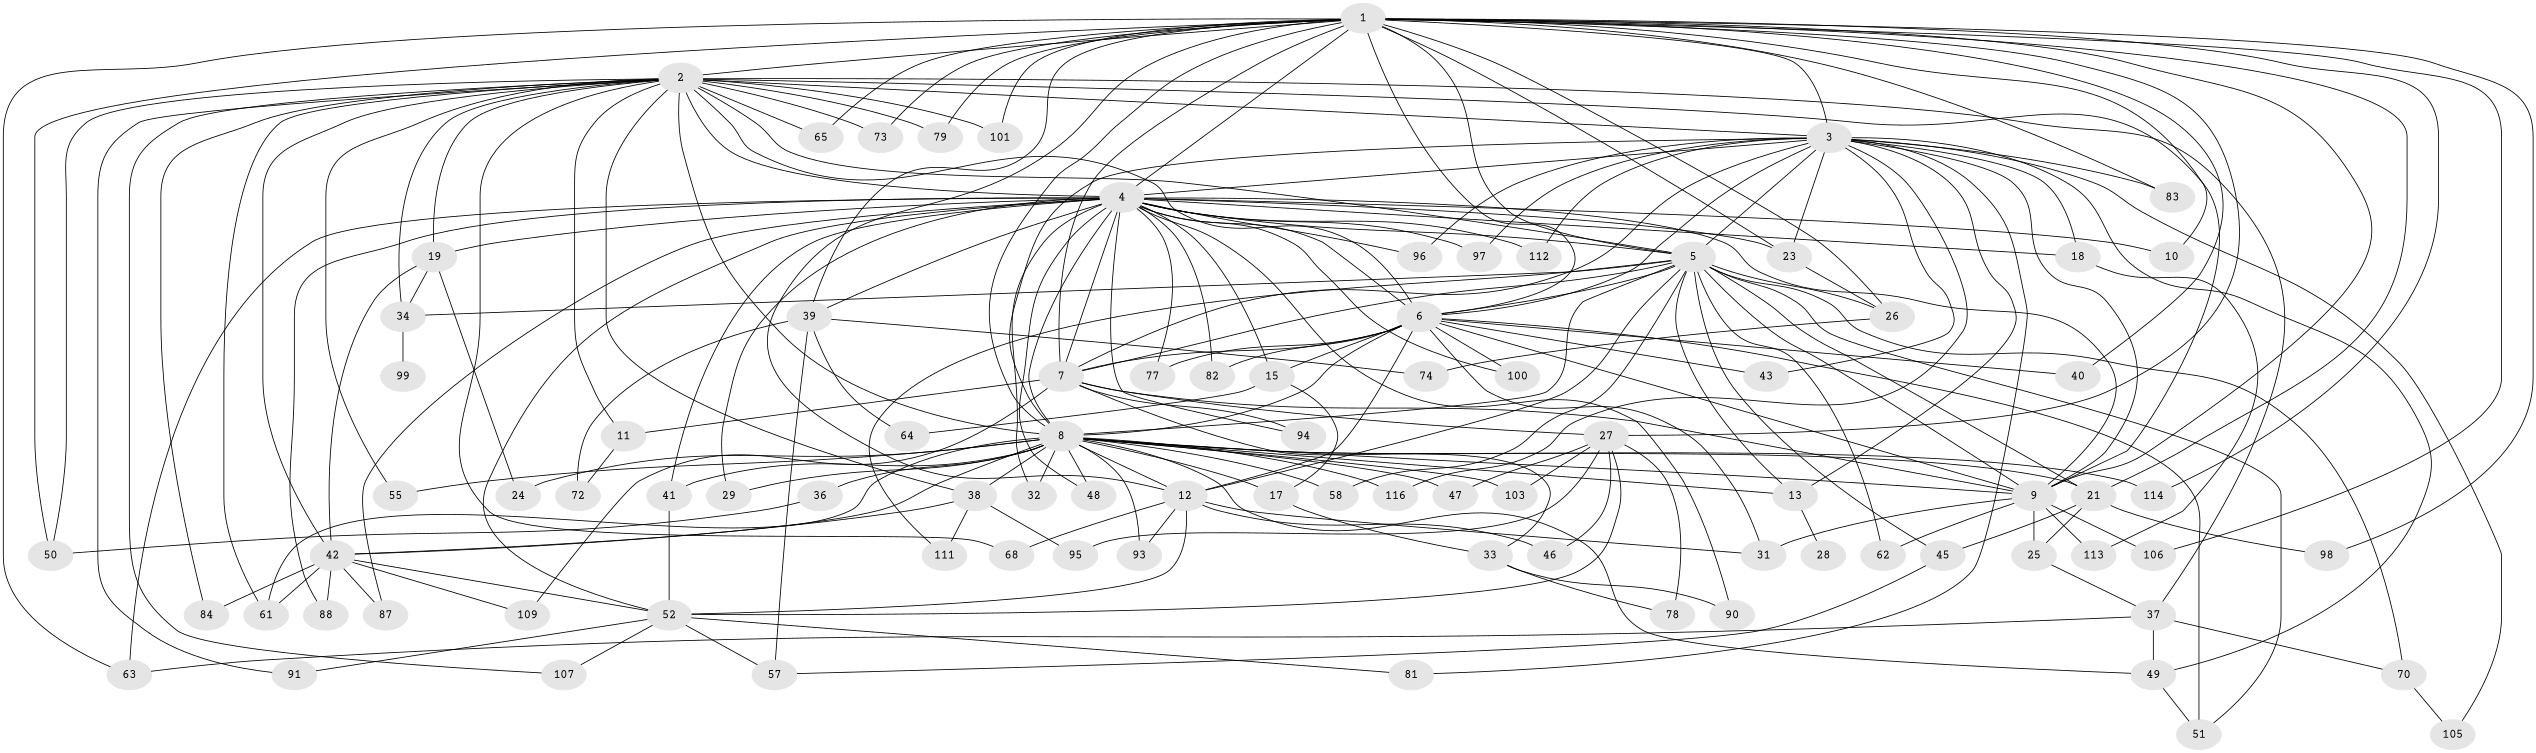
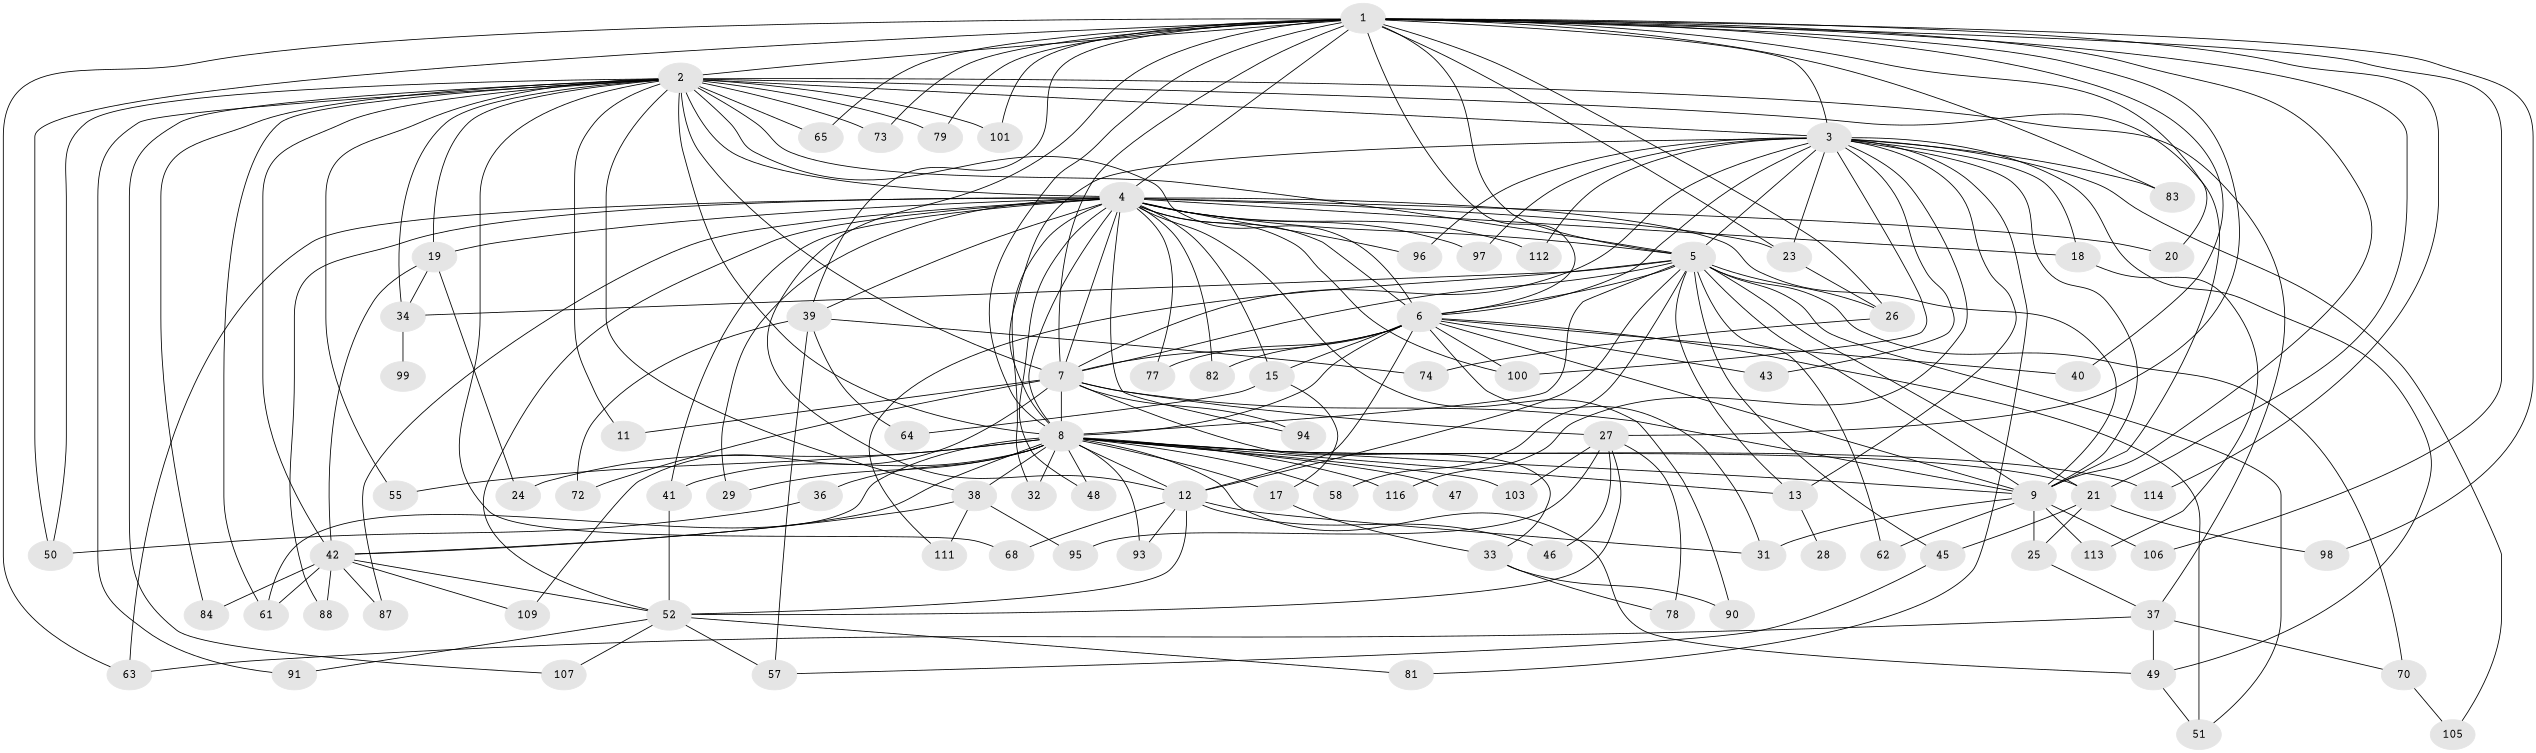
(1492, 166) -> (1848, 346)
(2172, 257) -> (2172, 257)
none -> (818, 261)
none -> (1061, 406)
(1545, 461) -> none
(603, 463) -> (816, 426)
